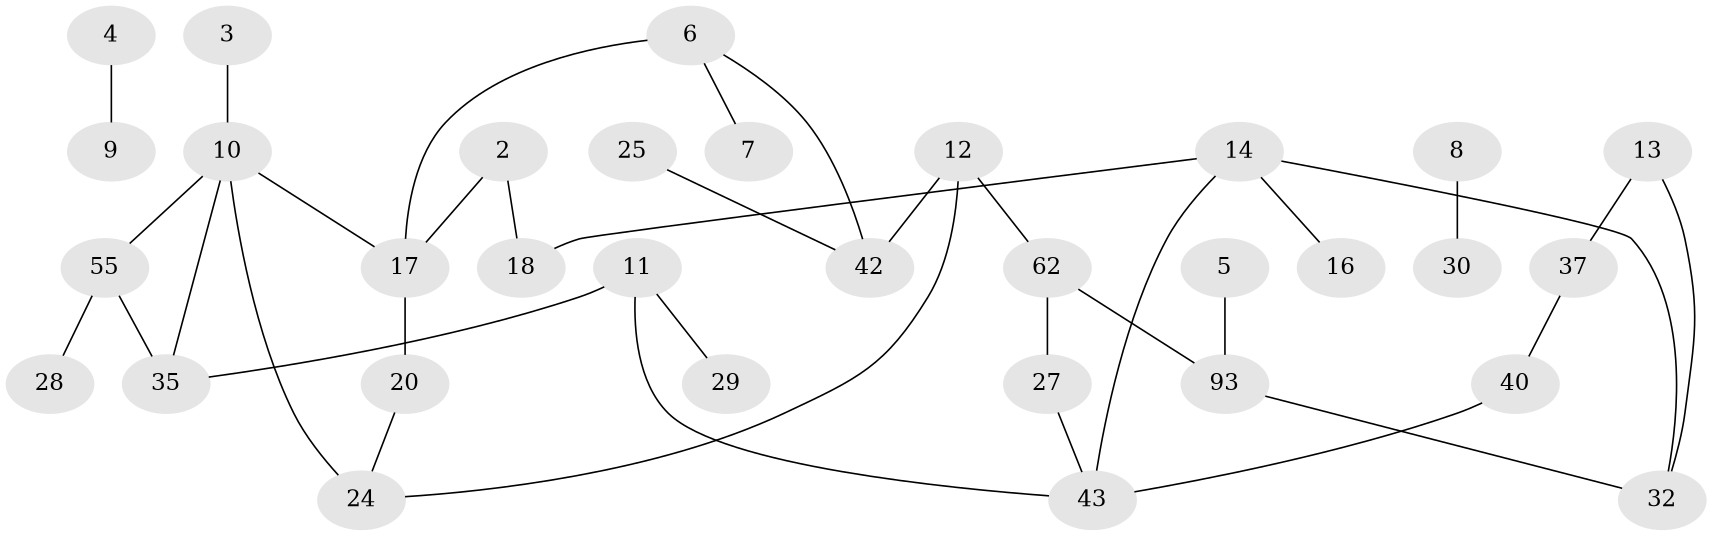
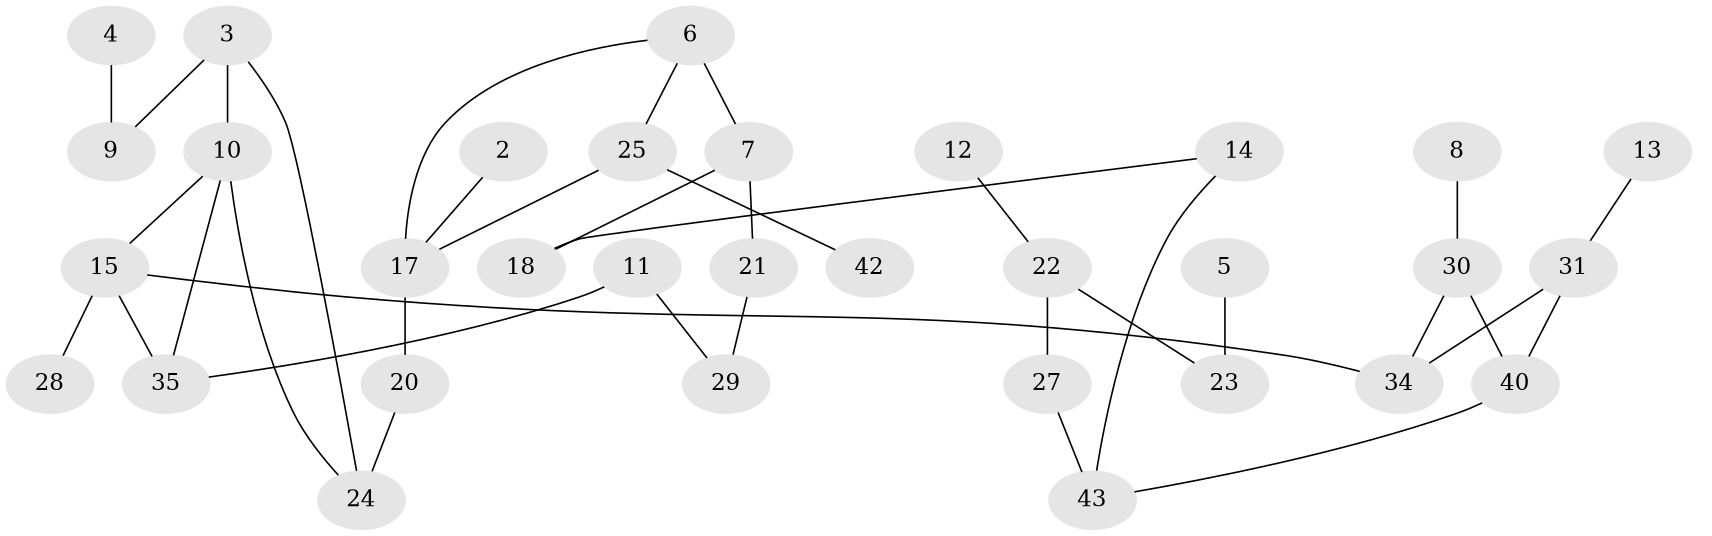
none -> (170, 93)
(813, 131) -> (662, 94)
(317, 210) -> (519, 210)
(512, 210) -> (635, 210)
(914, 210) -> none
(105, 268) -> (105, 268)
none -> (754, 268)
(1047, 268) -> (1047, 268)
(1341, 268) -> none
(1574, 268) -> (1574, 268)
none -> (1482, 317)
(1225, 384) -> (1225, 384)
none -> (1399, 384)
(747, 429) -> (317, 261)
(793, 462) -> none
(1662, 500) -> none
